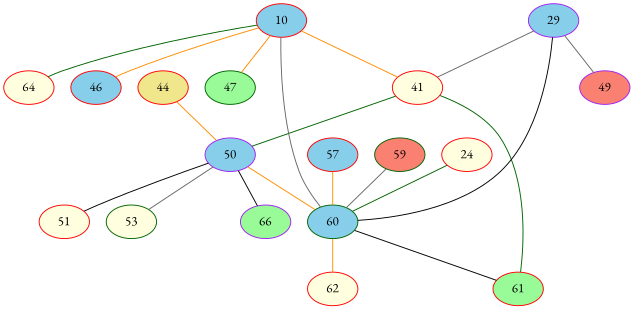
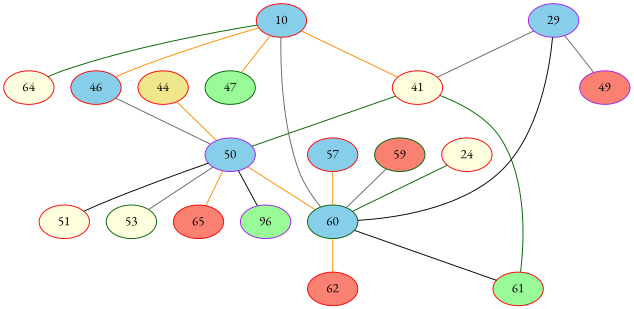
none -> (163, 121)
none -> (199, 222)
(266, 222) -> (266, 222)
(333, 289) -> (333, 289)
